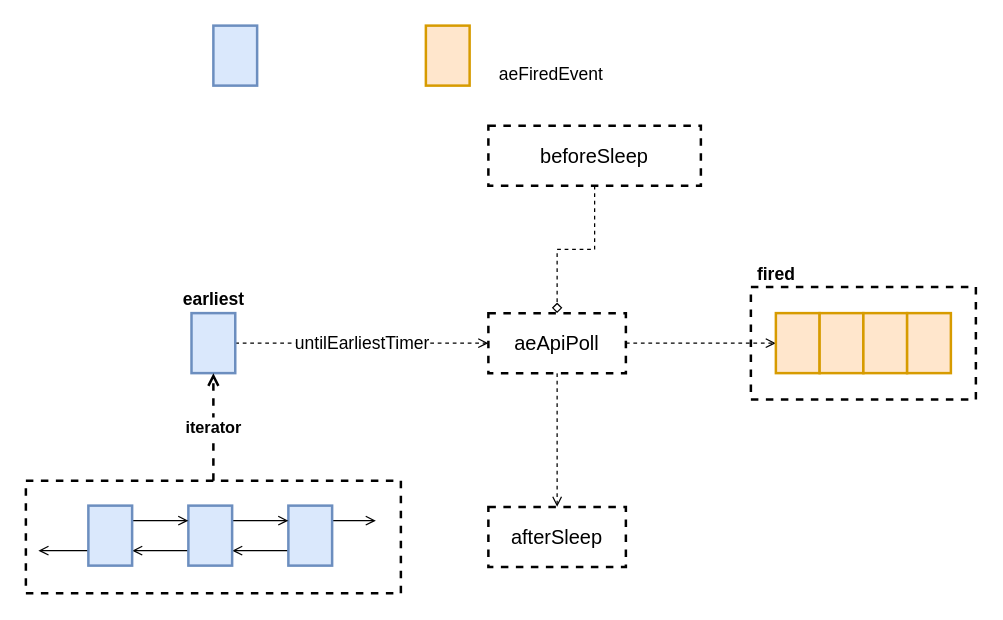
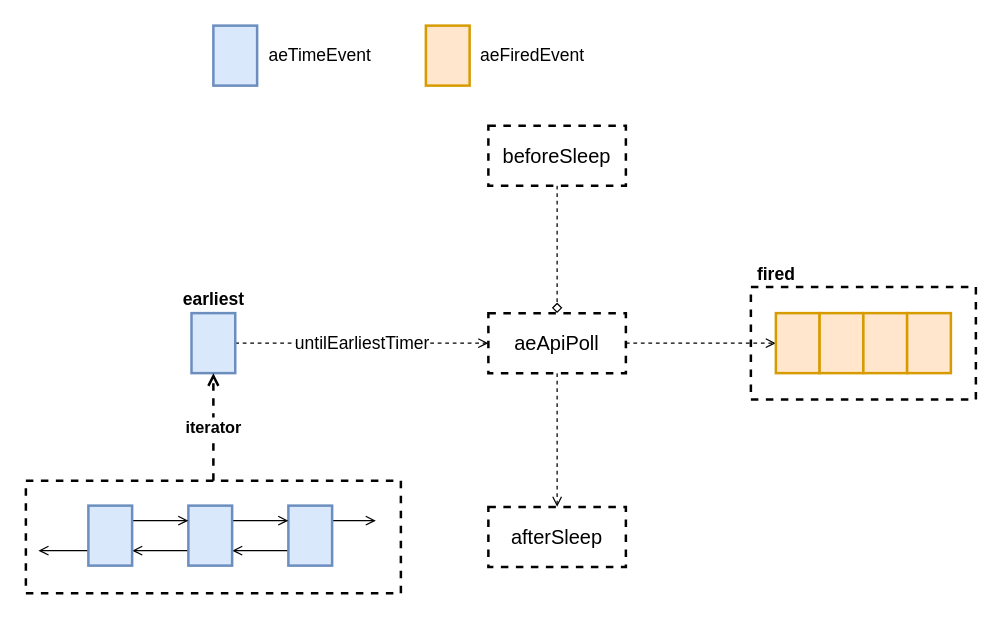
none -> (319, 56)
(551, 74) -> (532, 56)
(594, 156) -> (557, 156)
